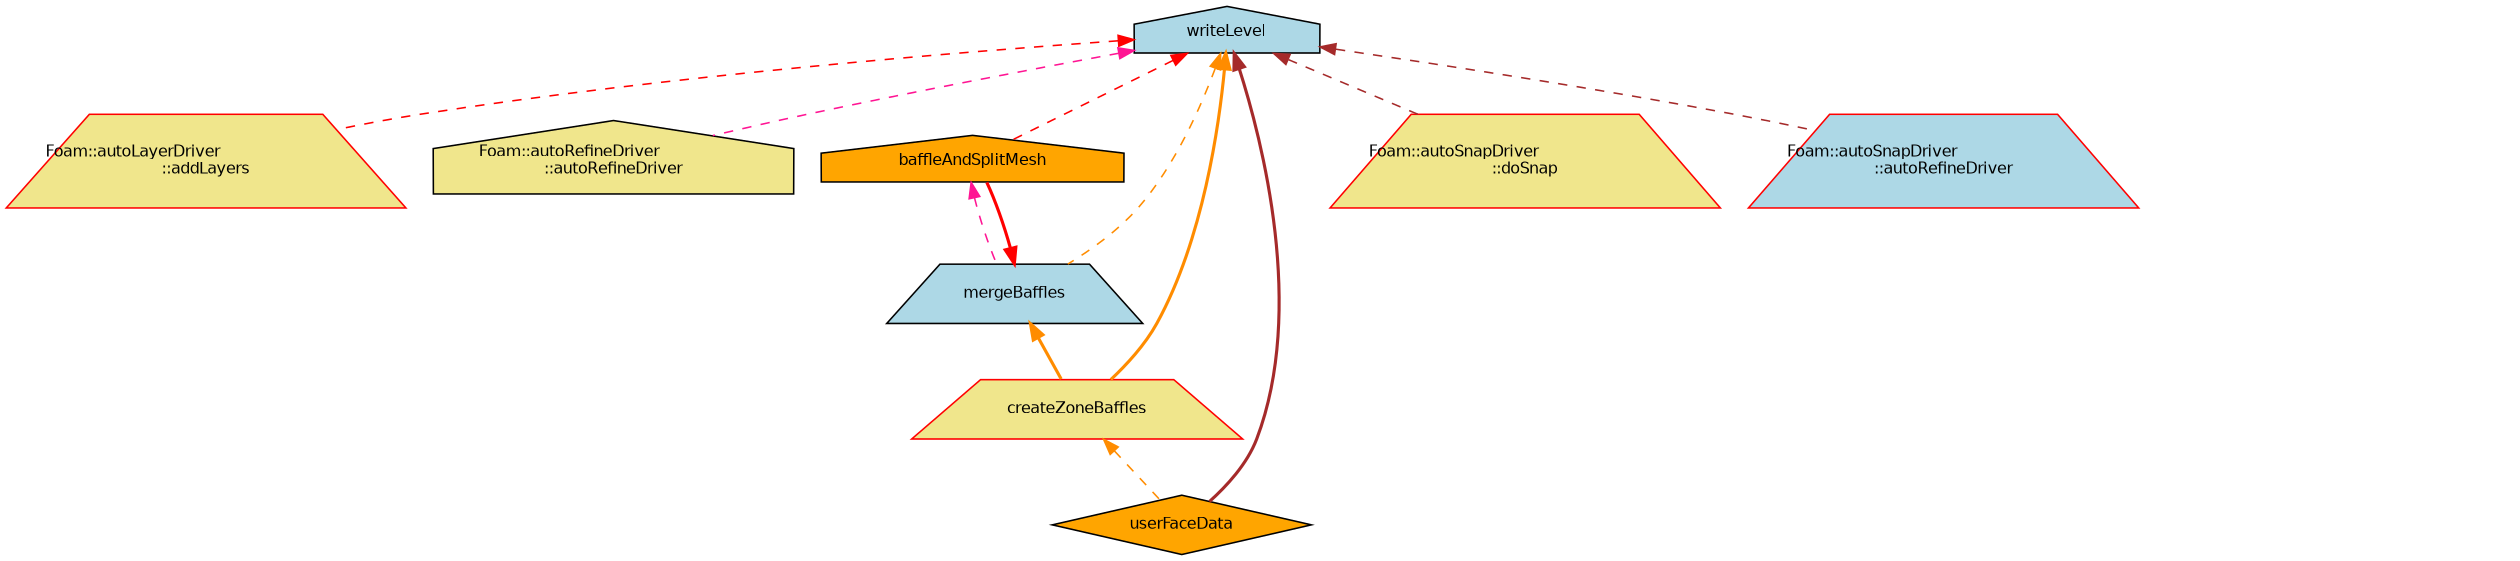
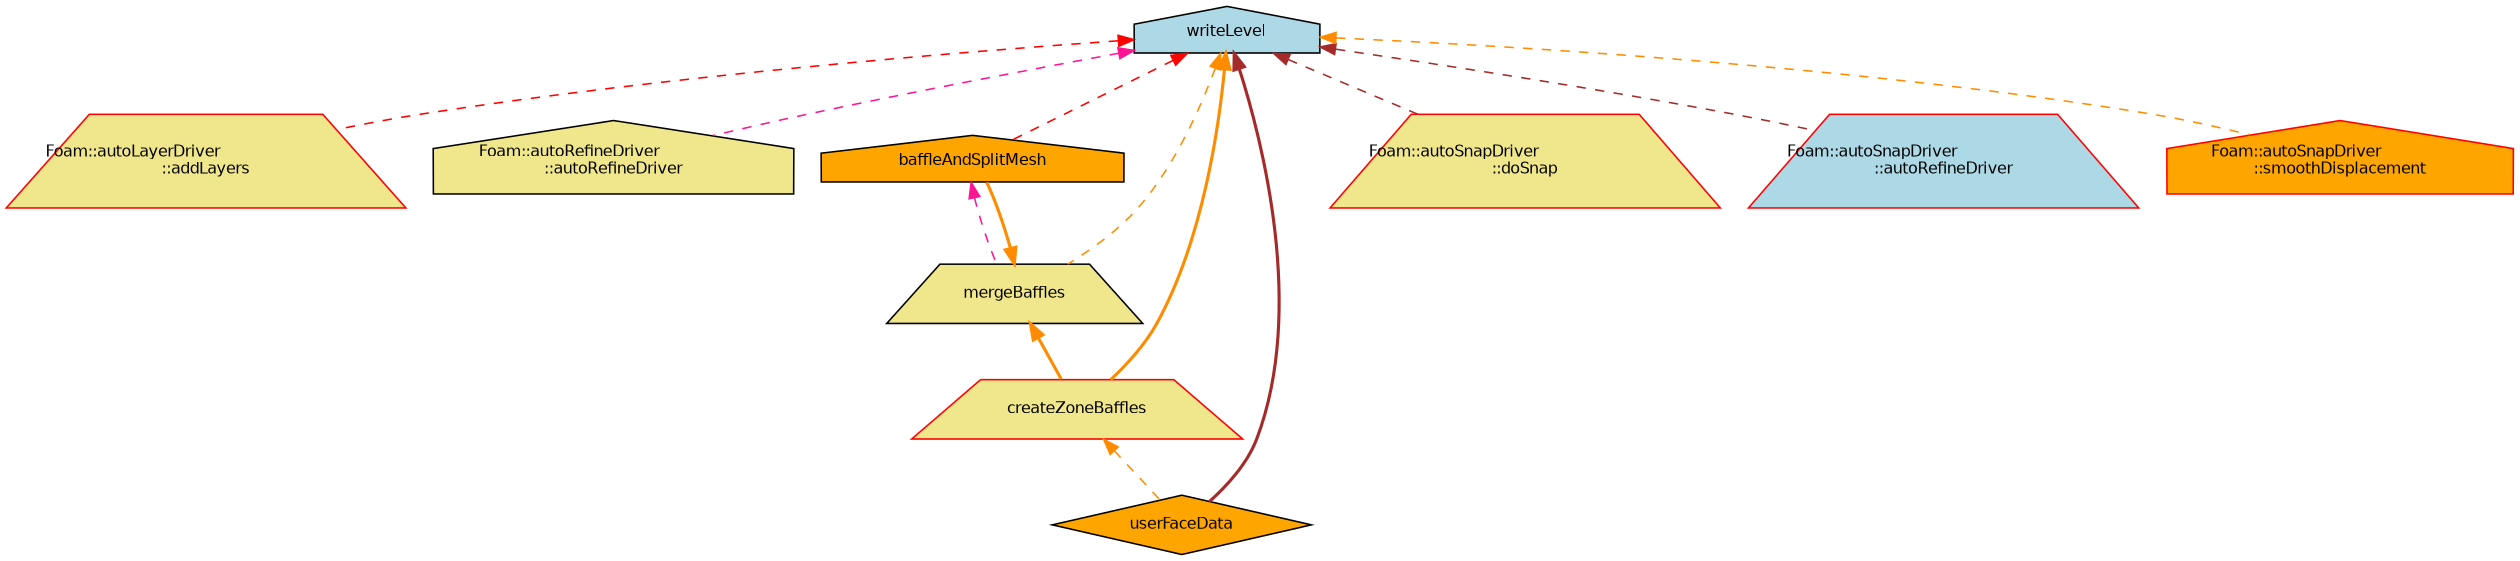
none -> (2340, 161)
(1000, 215) -> (1000, 215)
(1015, 294) -> (1015, 294)
